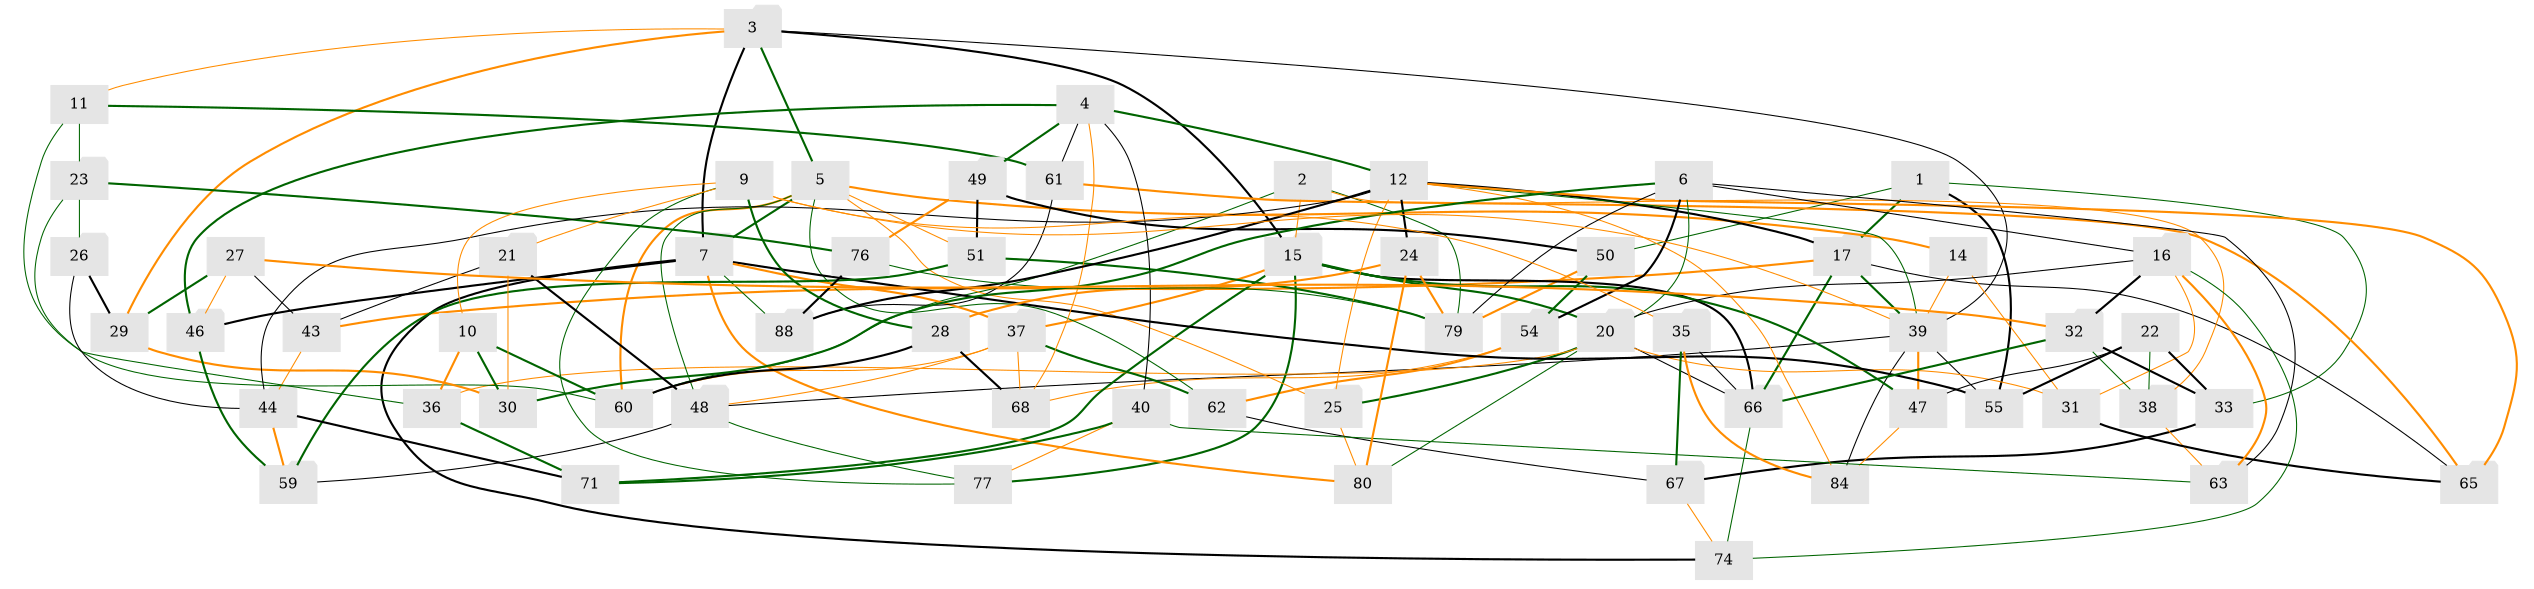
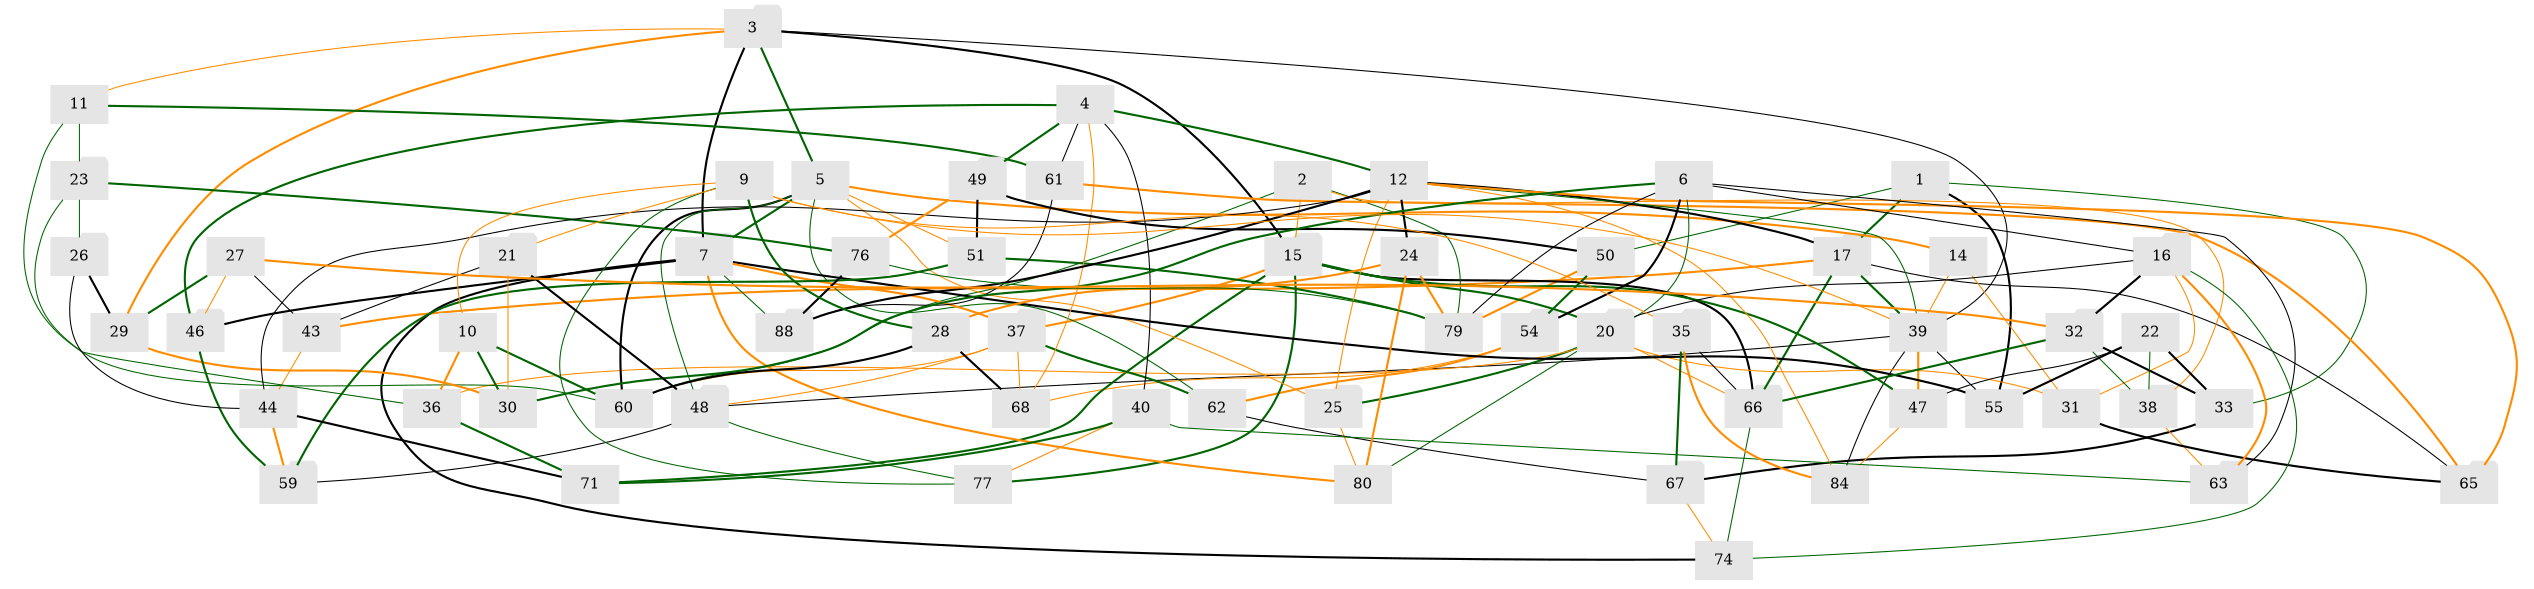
(652, 243) -> (652, 243)
(1673, 367) -> (1673, 367)
